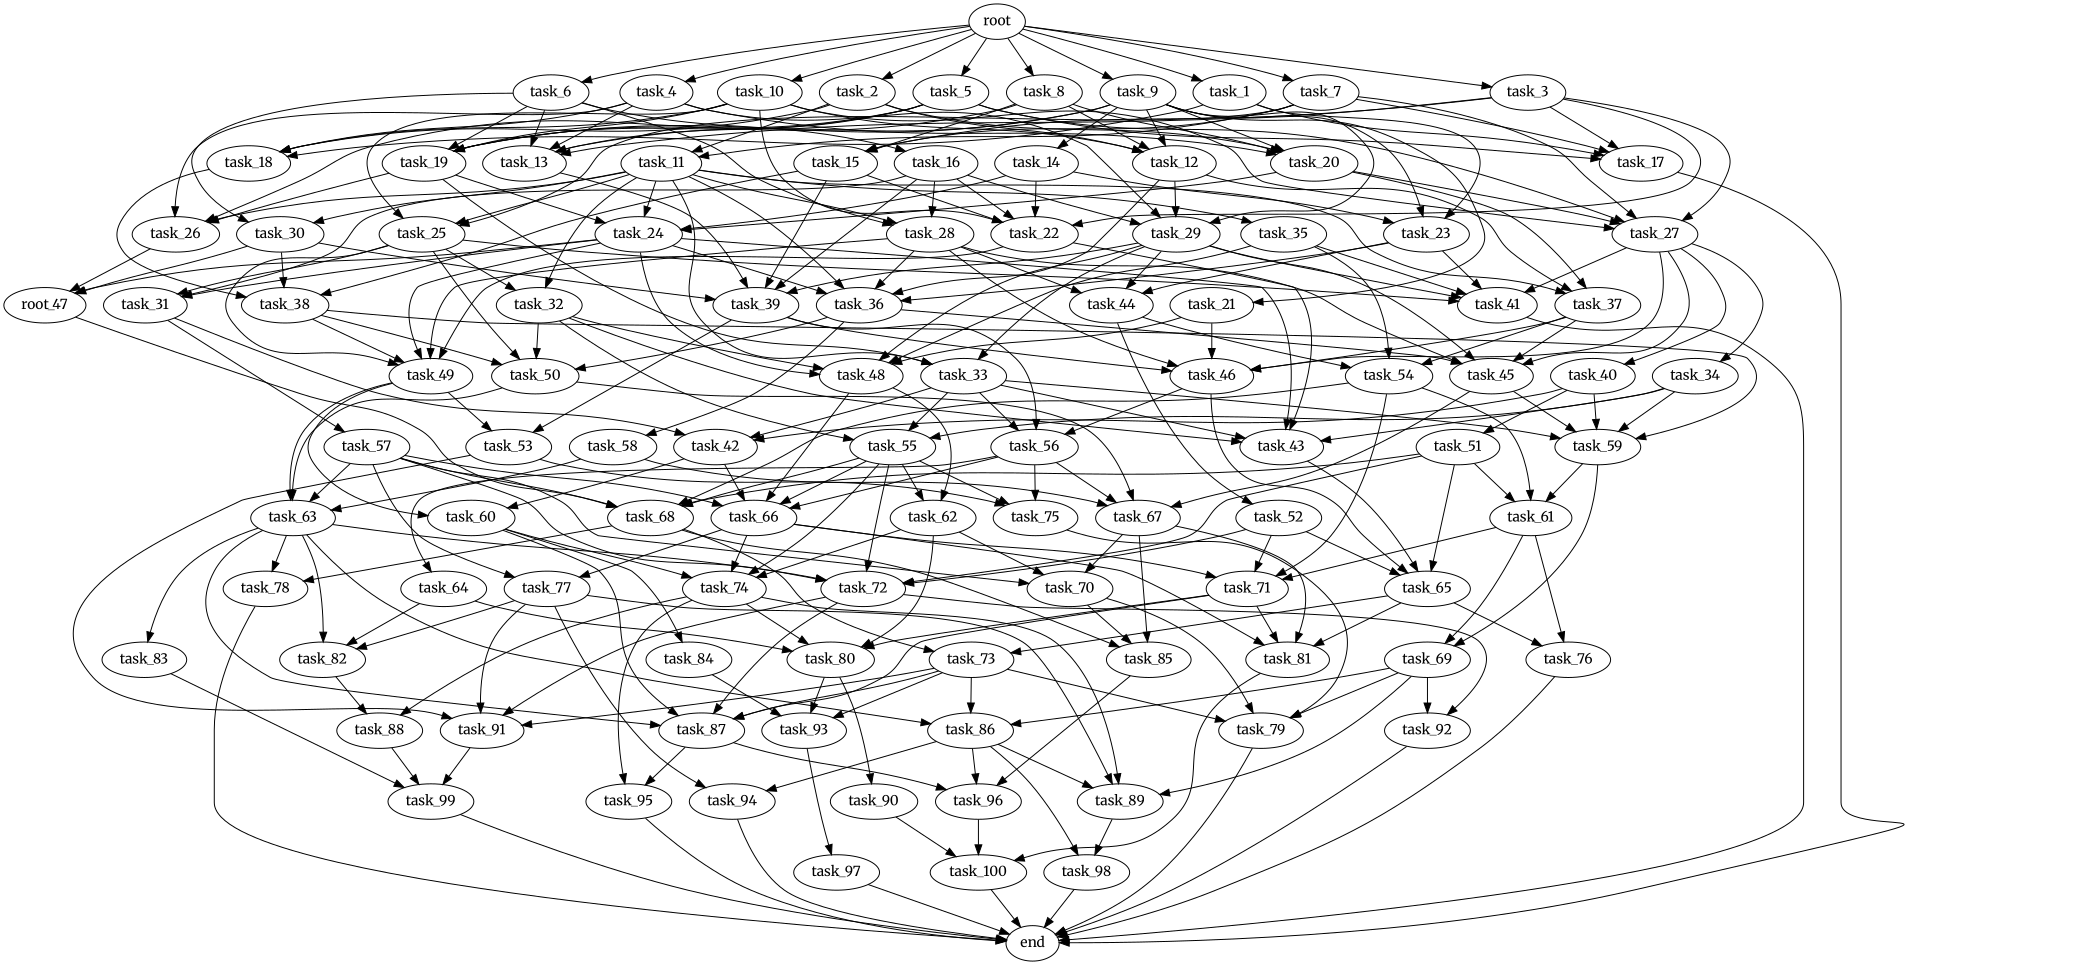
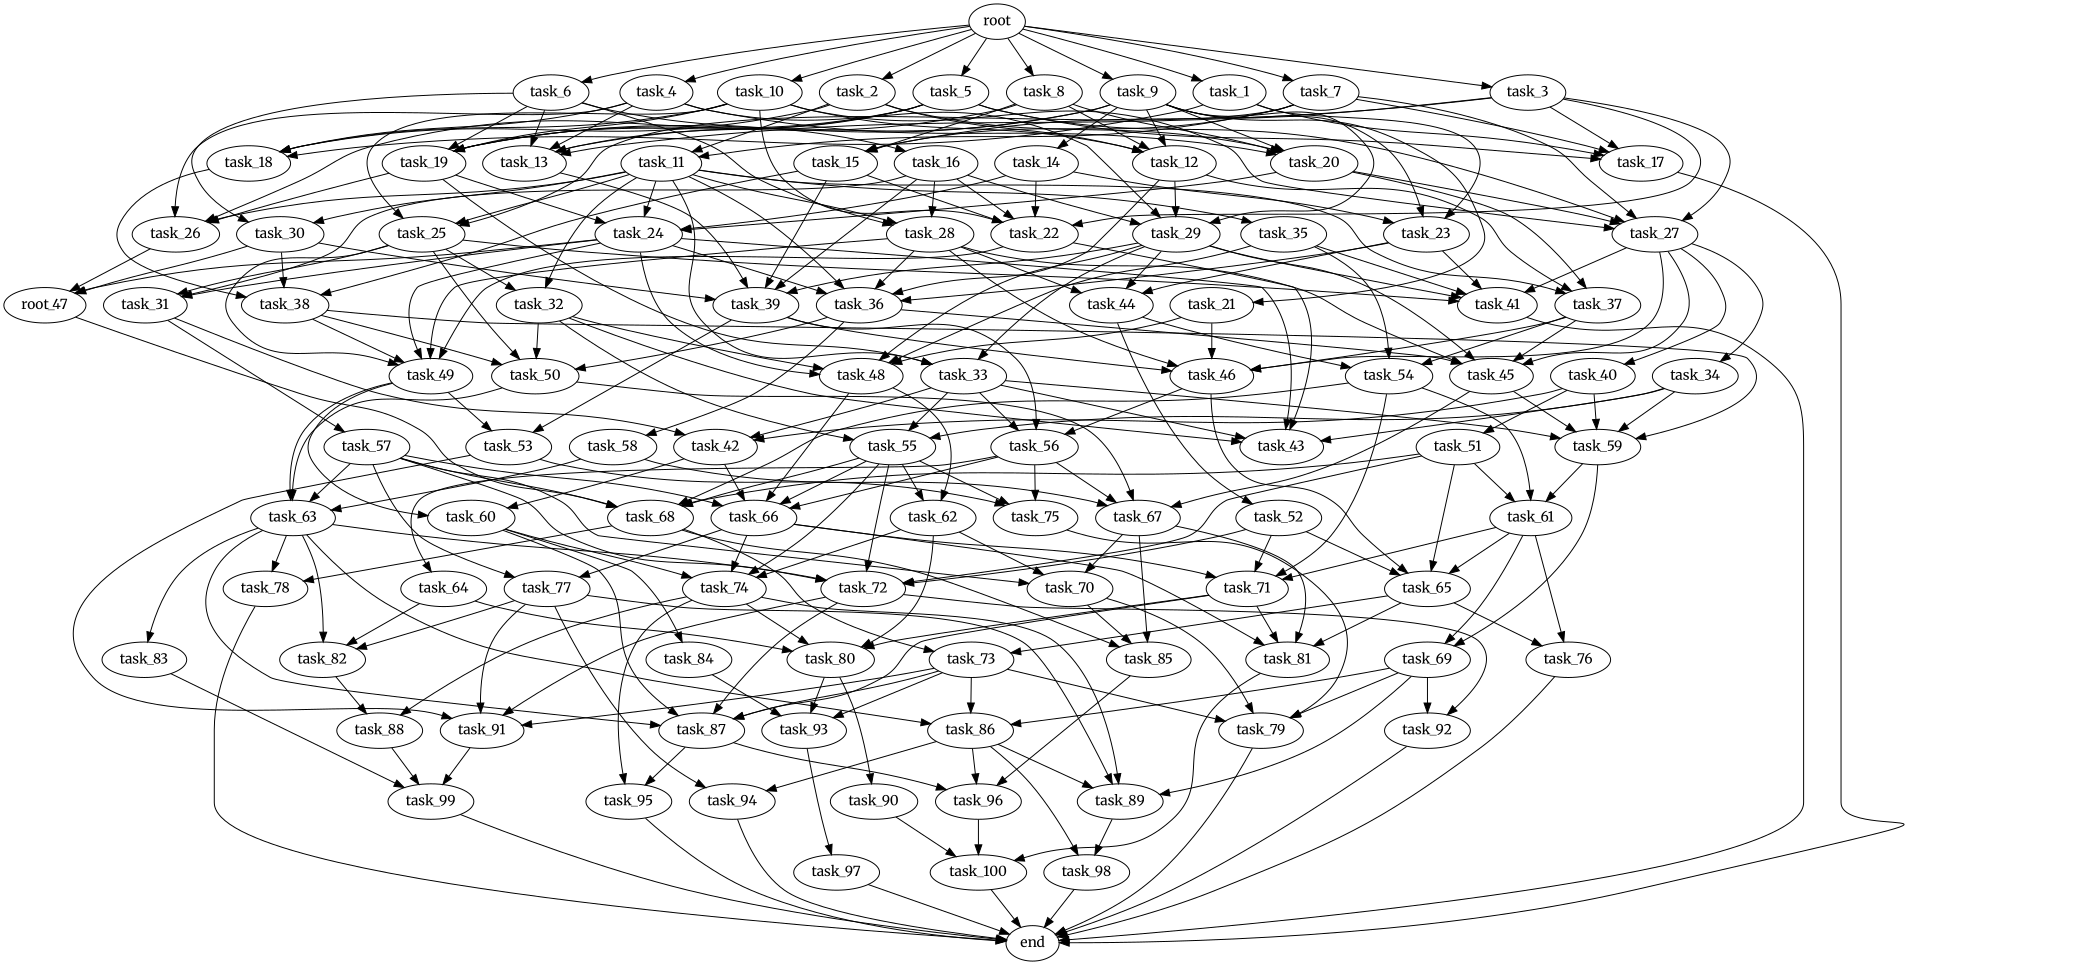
(1367, 504) -> (1483, 551)
